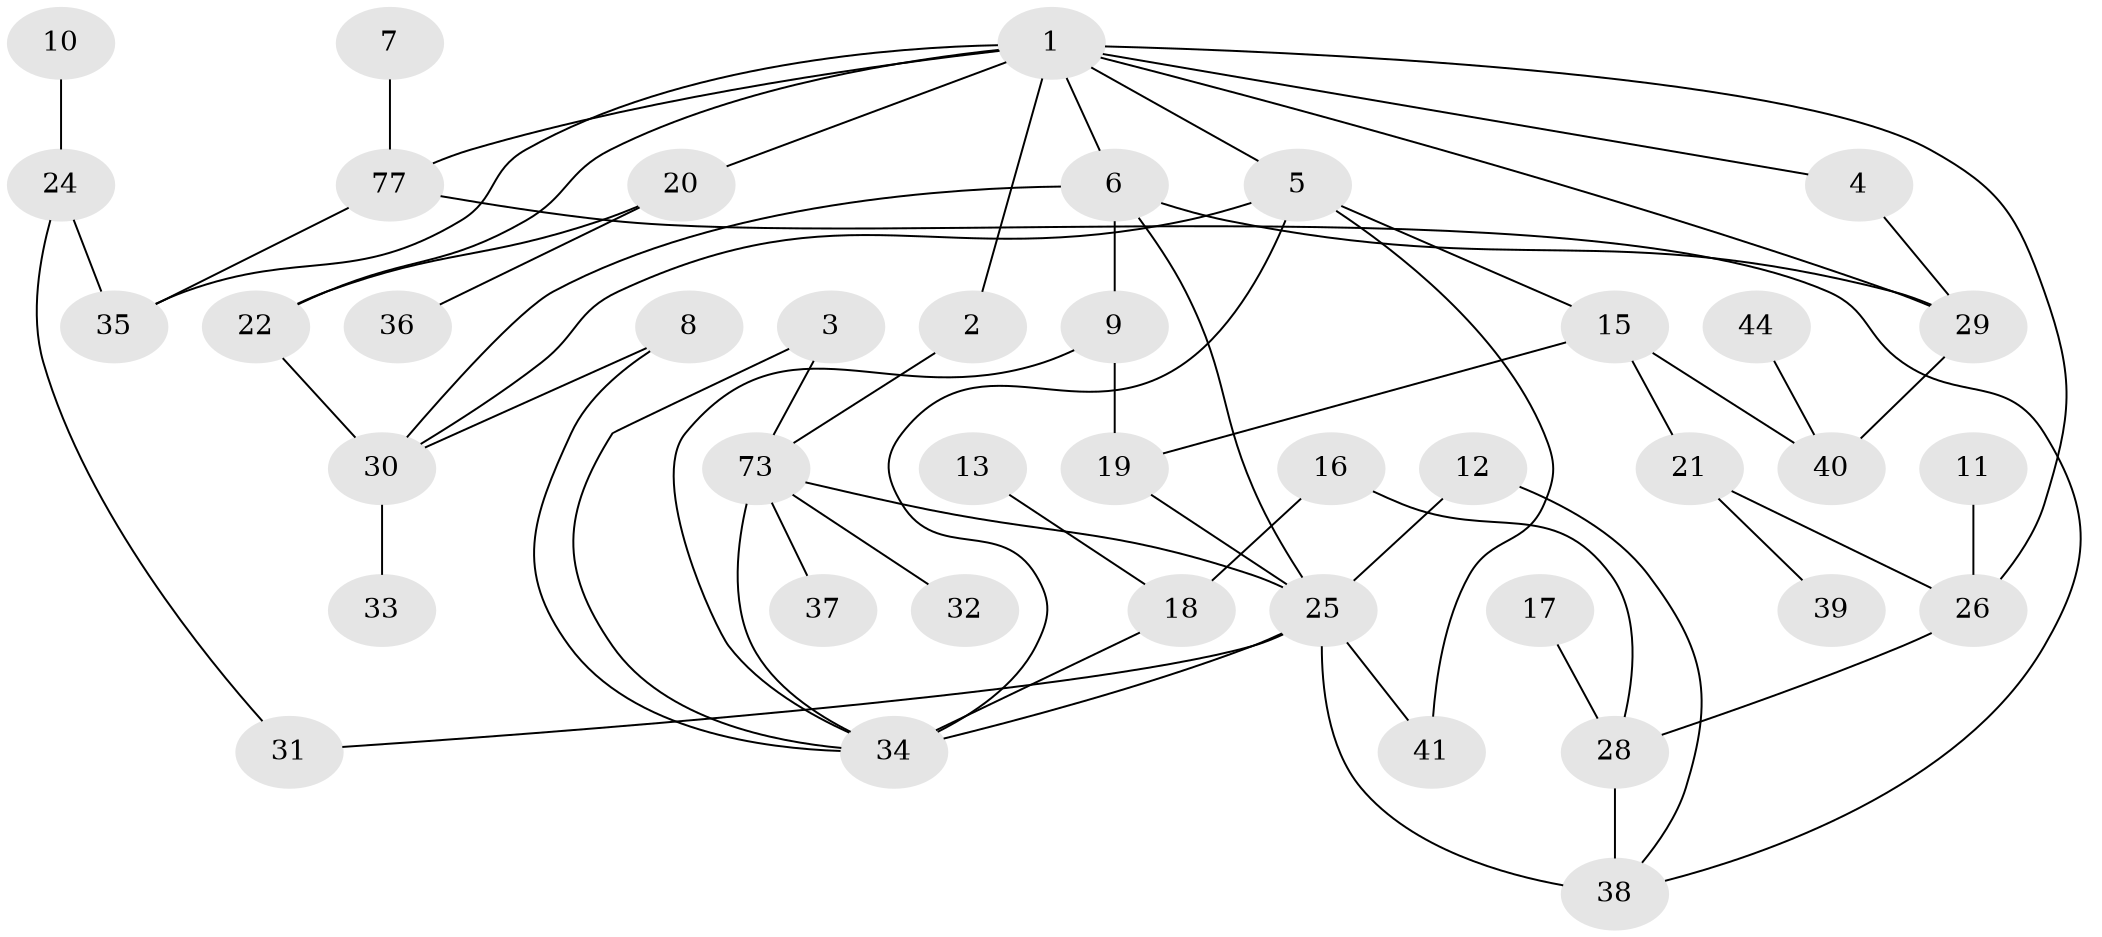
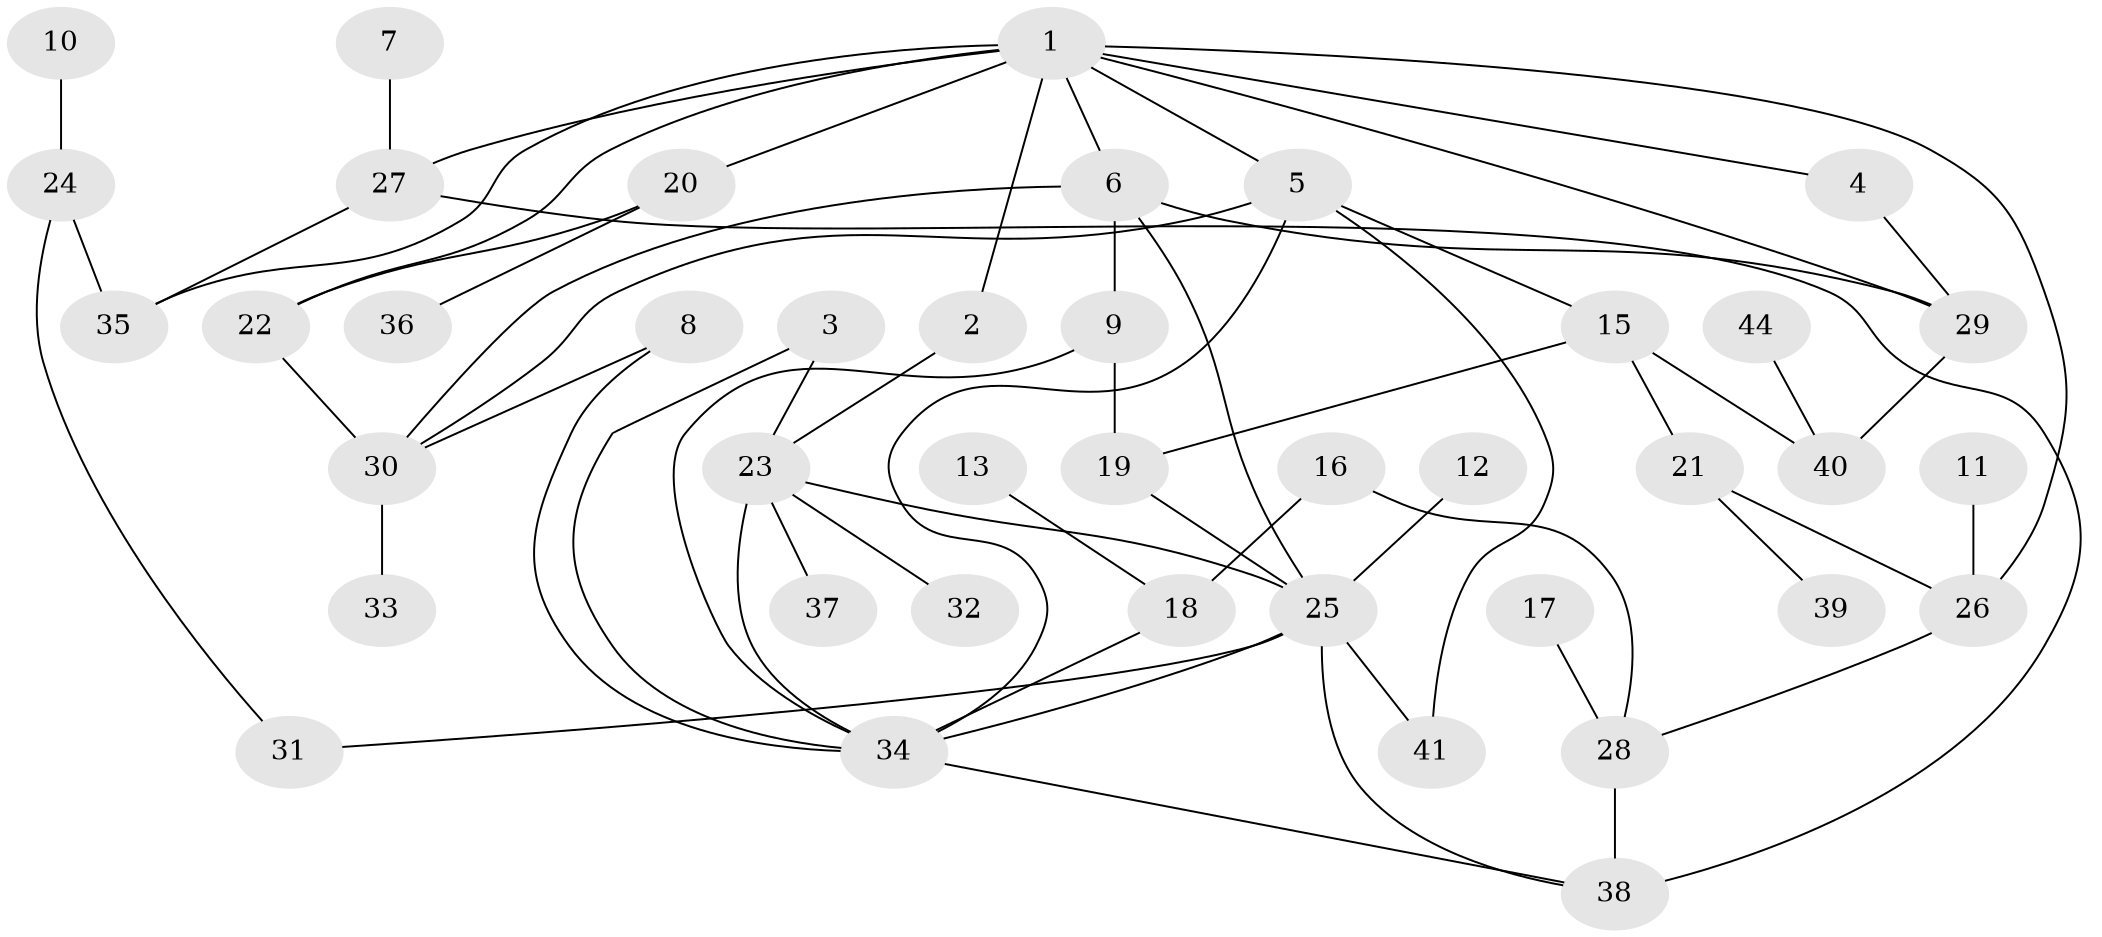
(390, 185) -> (390, 185)
(756, 469) -> (756, 469)
(1689, 642) -> (1255, 823)
